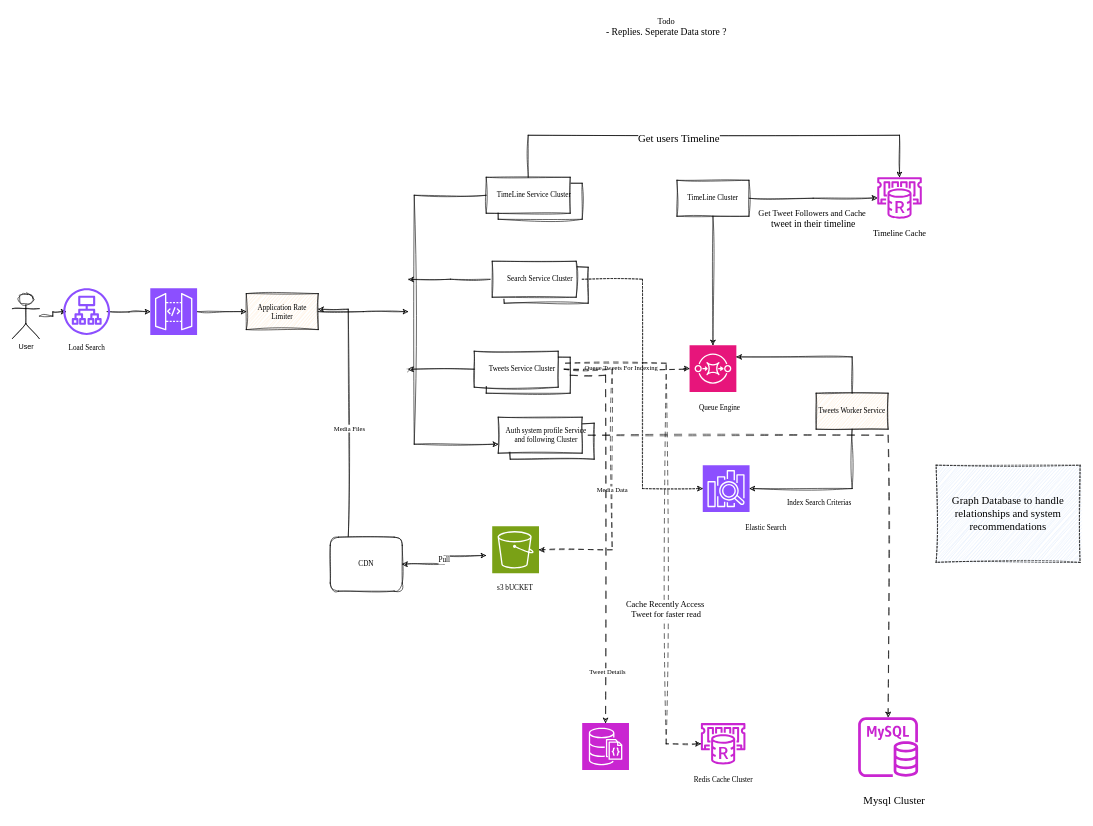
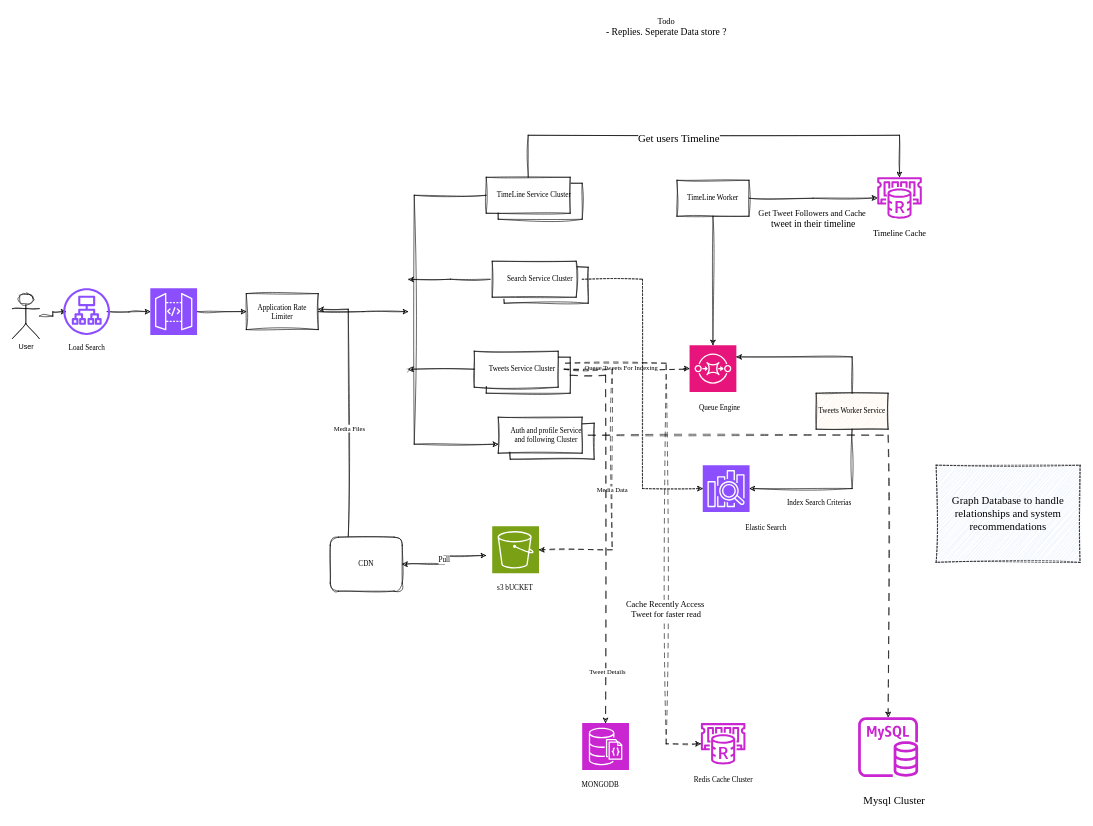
(713, 198) -> (713, 198)
(282, 312) -> (282, 312)
(546, 435) -> (546, 435)
none -> (600, 785)
